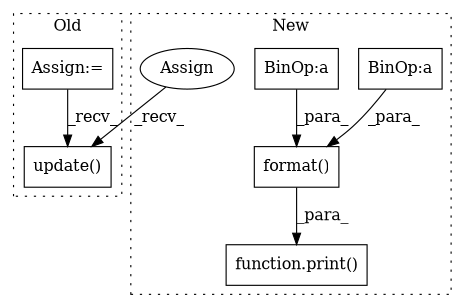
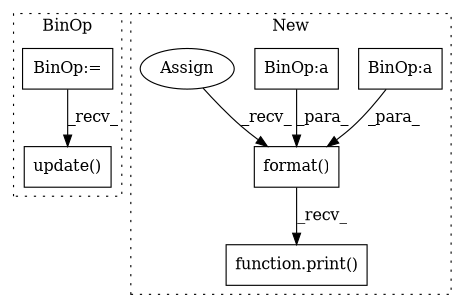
(68, 27) -> (68, 27)
(68, 69) -> (68, 69)
(138, 109) -> (229, 115)
(323, 216) -> (323, 216)
